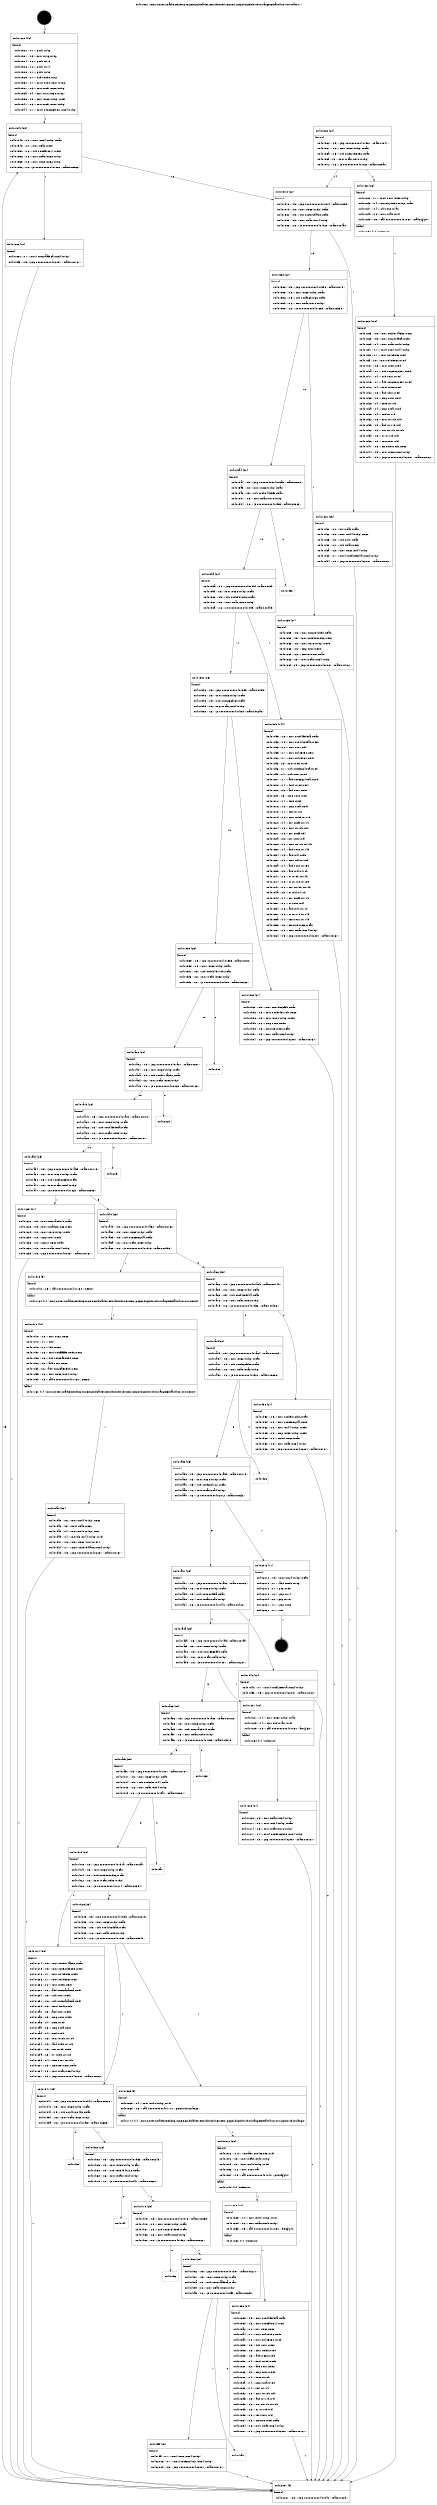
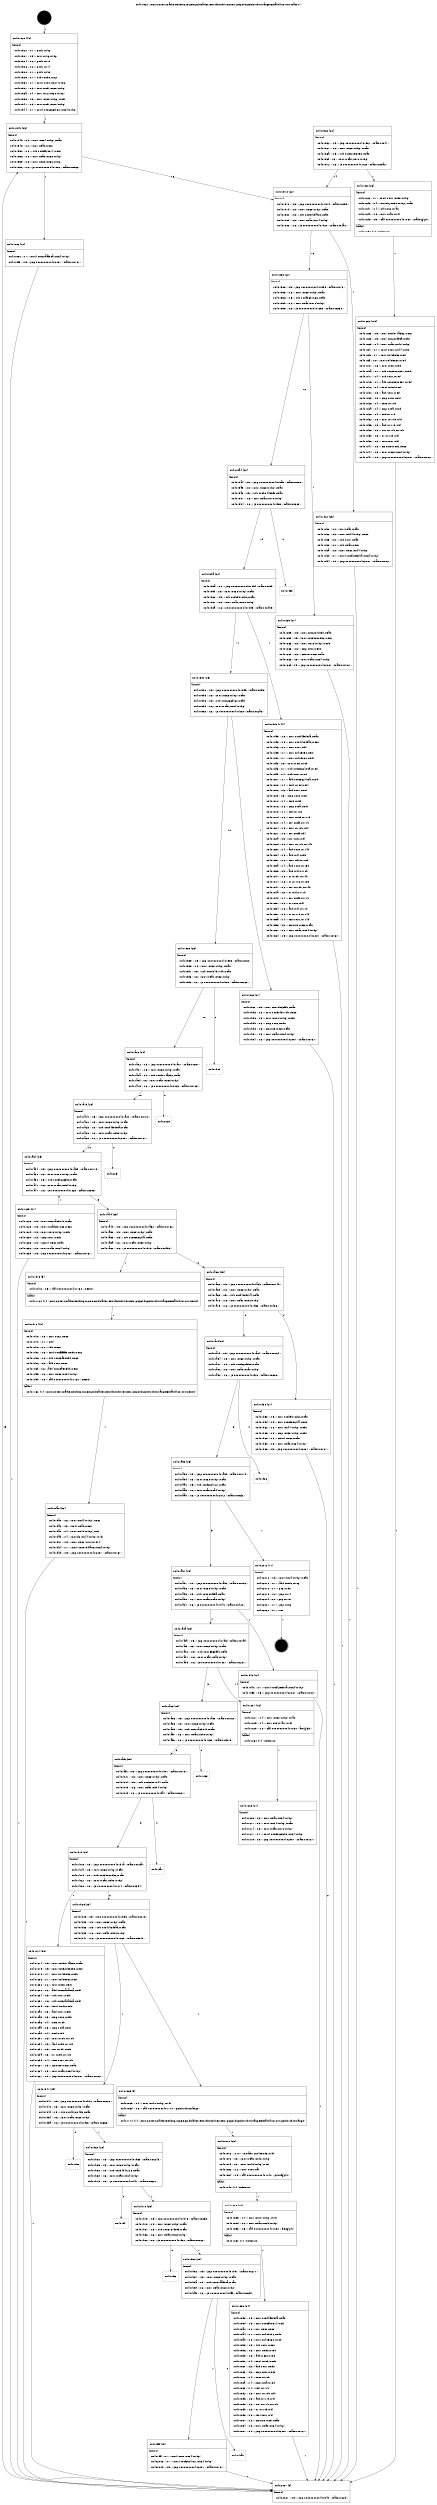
(55, 1199) -> (59, 1201)
(236, 1684) -> (236, 1684)
(311, 2160) -> none
